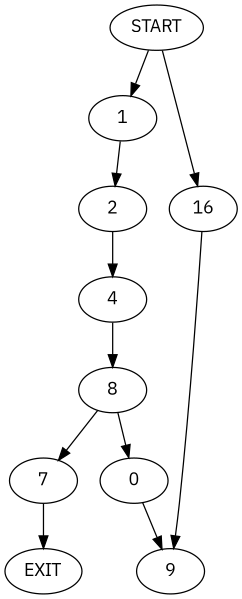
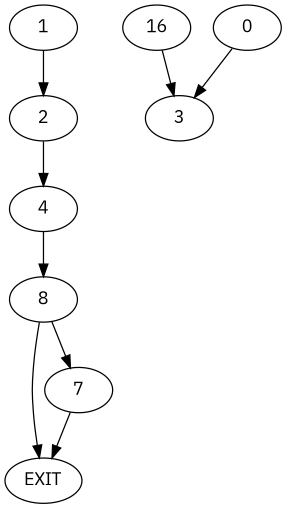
(157, 28) -> none
(122, 429) -> (32, 384)
(171, 571) -> (179, 118)
